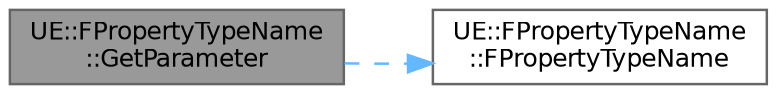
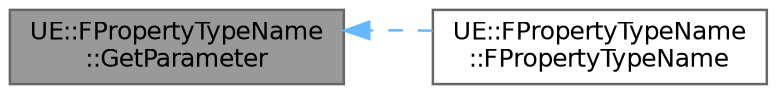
(376, 64) -> (401, 30)
